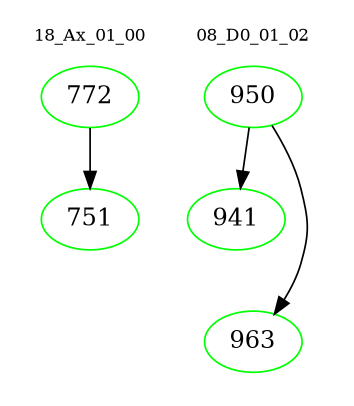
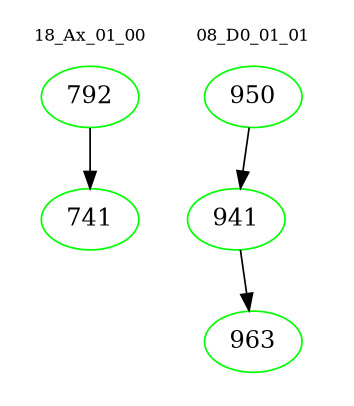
(253, 37) -> (253, 37)
(90, 97) -> (90, 97)
(306, 211) -> (244, 272)
(90, 219) -> (90, 219)
